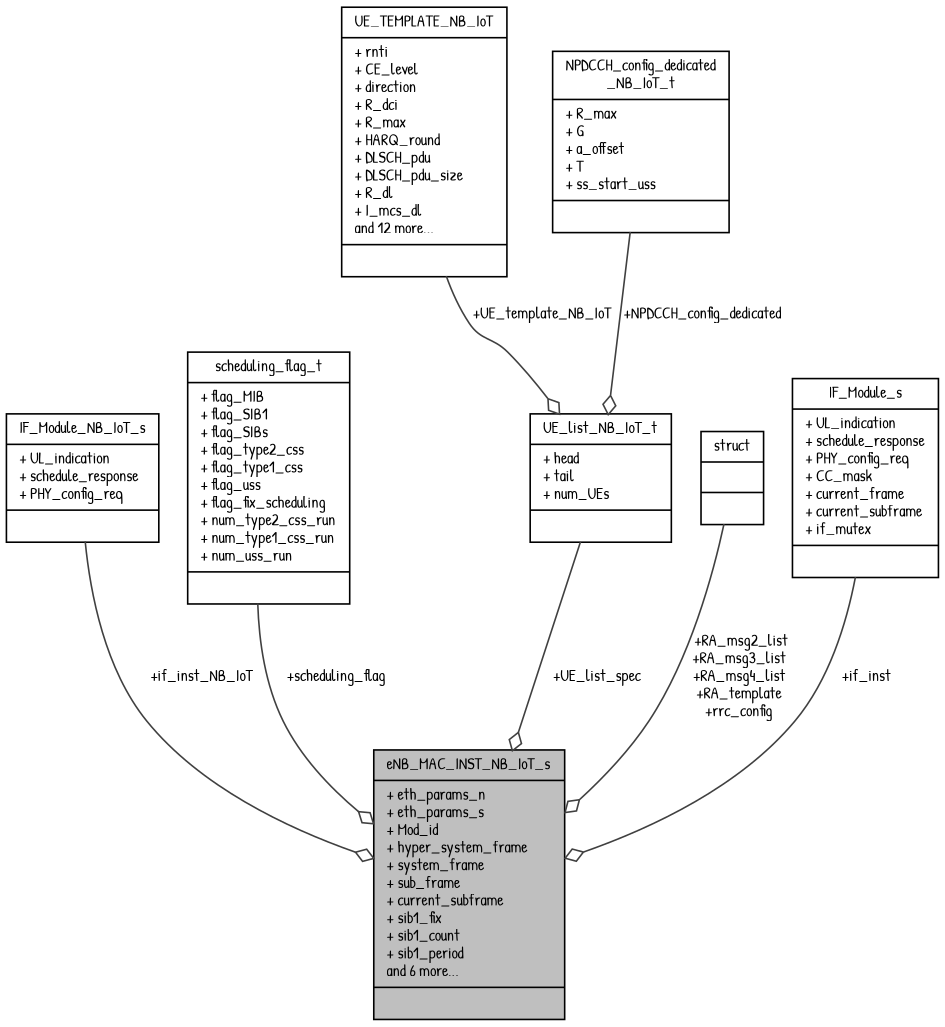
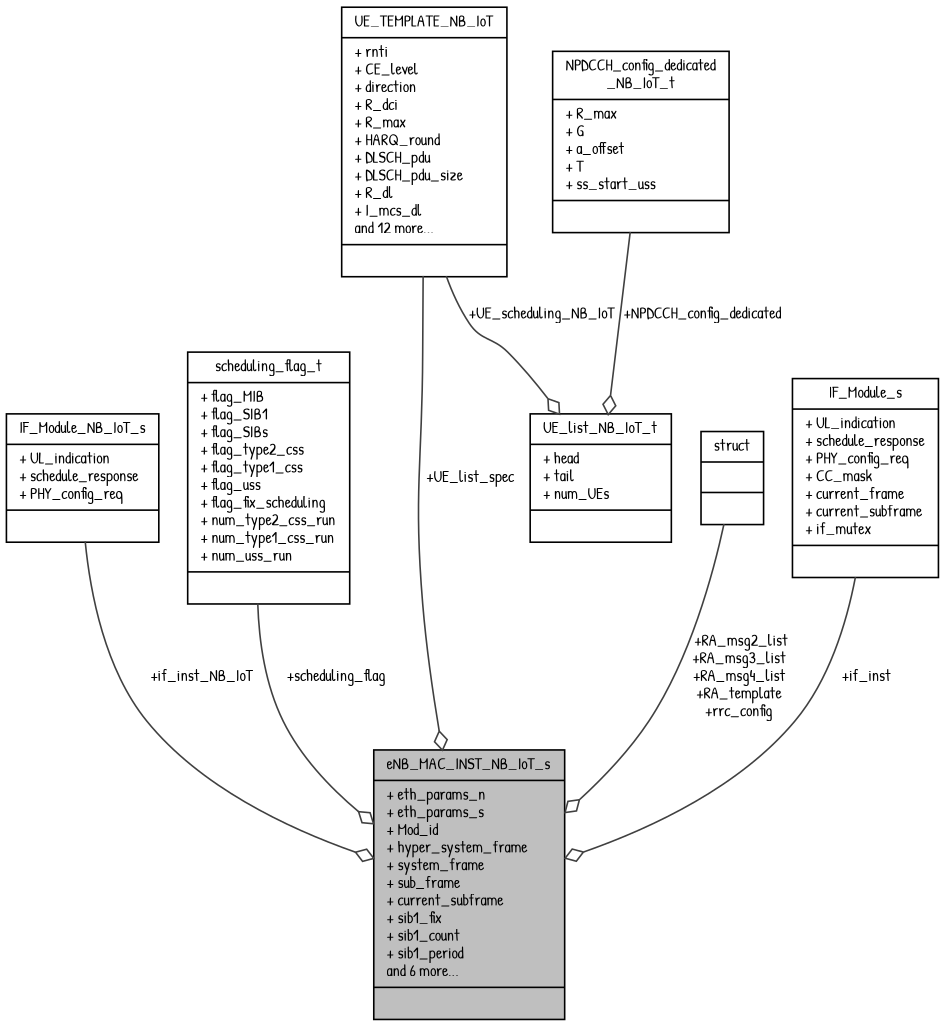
(541, 314) -> (541, 314)
(549, 637) -> (419, 504)
